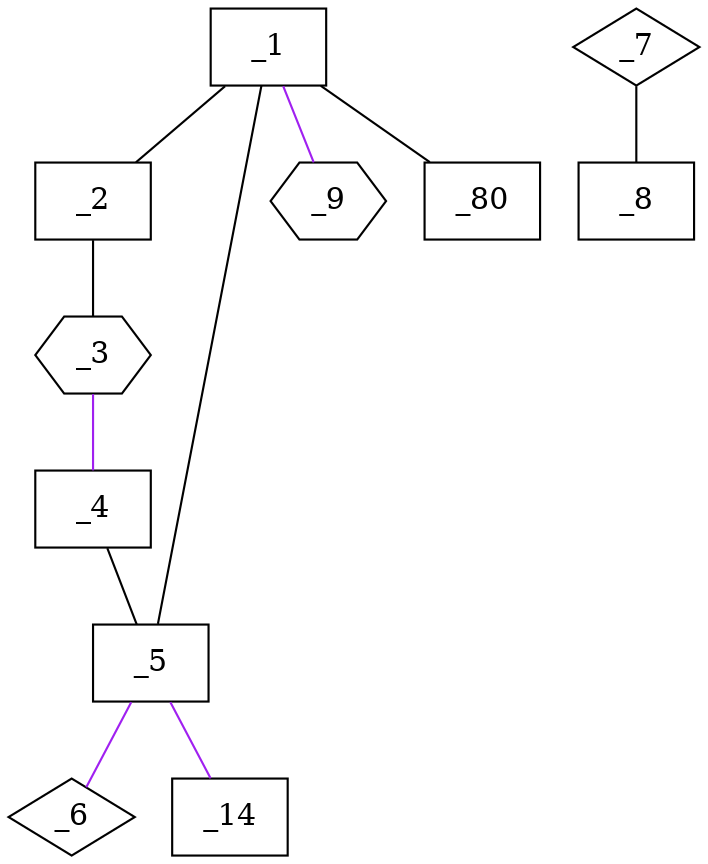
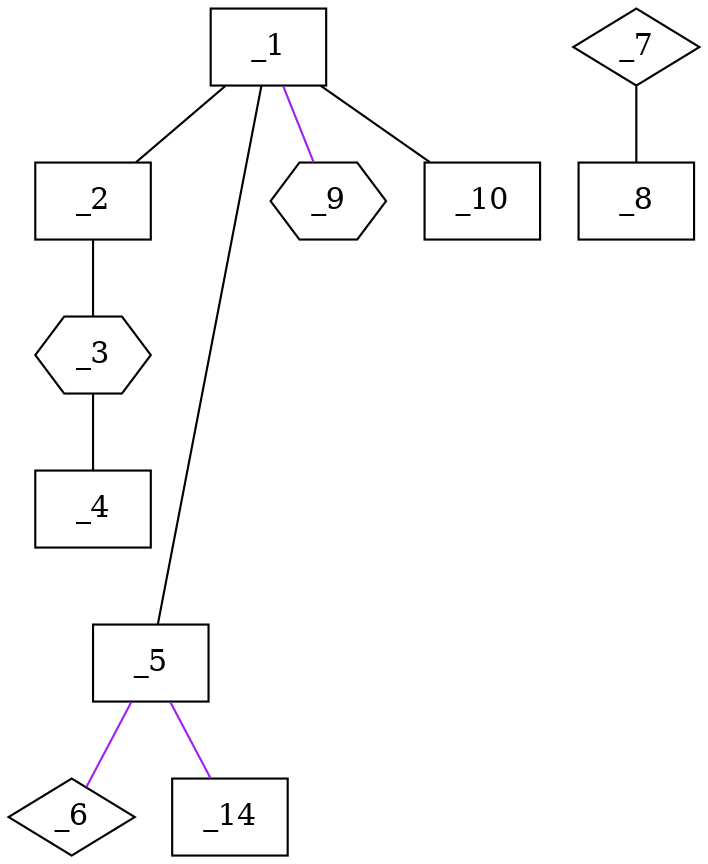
(482, 201) -> (482, 201)
(93, 432) -> (93, 432)
(122, 586) -> none
